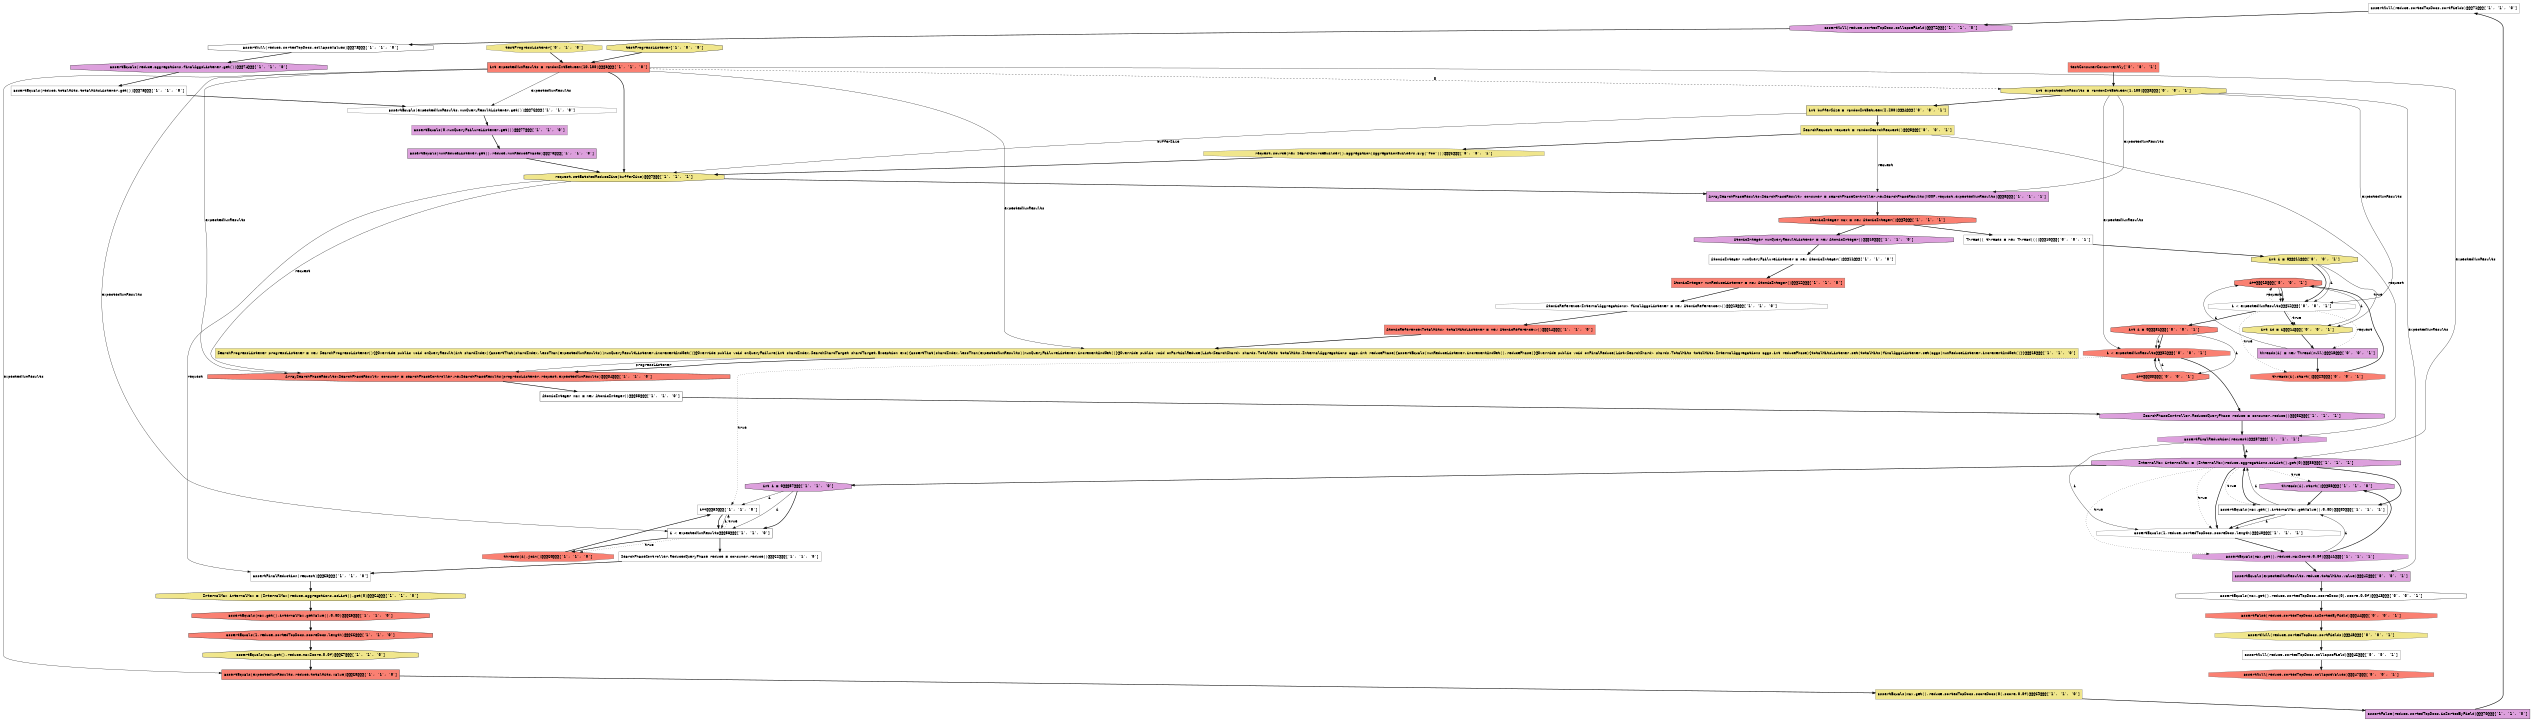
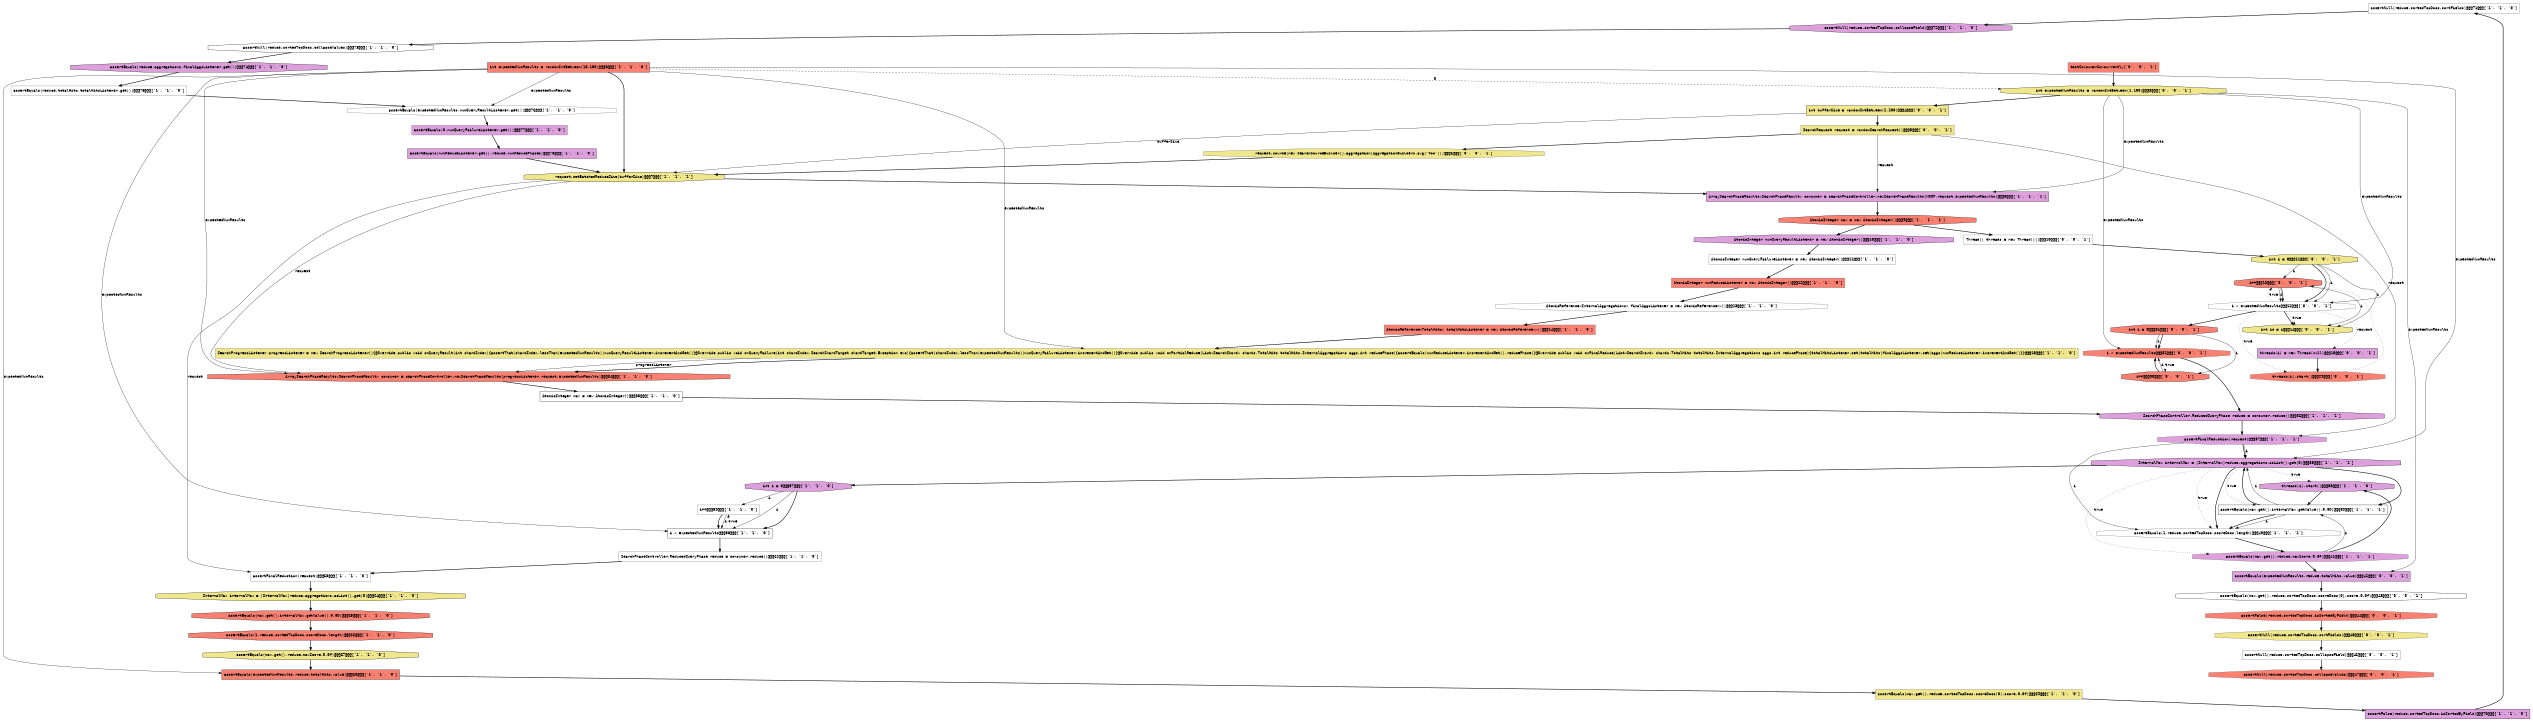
(544, 48) -> none
(665, 48) -> none
(2274, 295) -> (2274, 295)
(2378, 295) -> (2378, 295)
(2373, 323) -> (2373, 323)
(2223, 325) -> (2292, 270)
(2307, 340) -> none
(1359, 361) -> (2164, 363)
(548, 557) -> none
